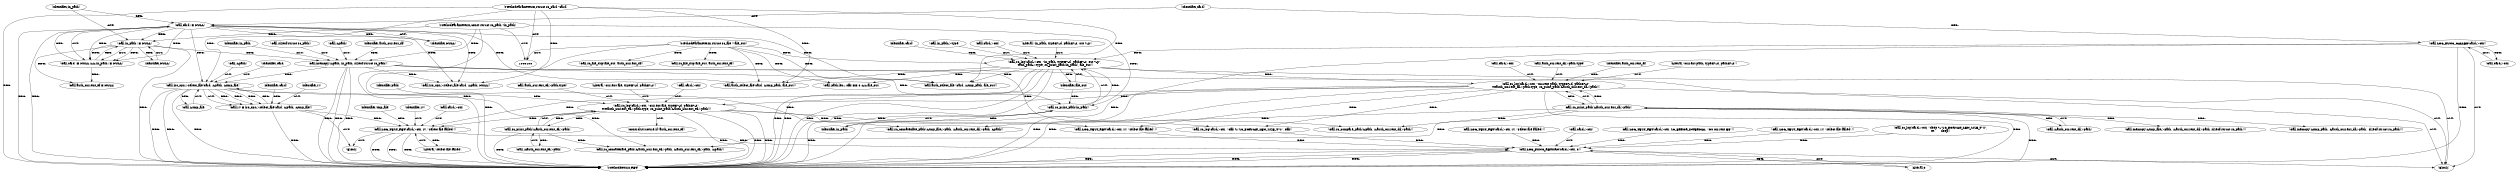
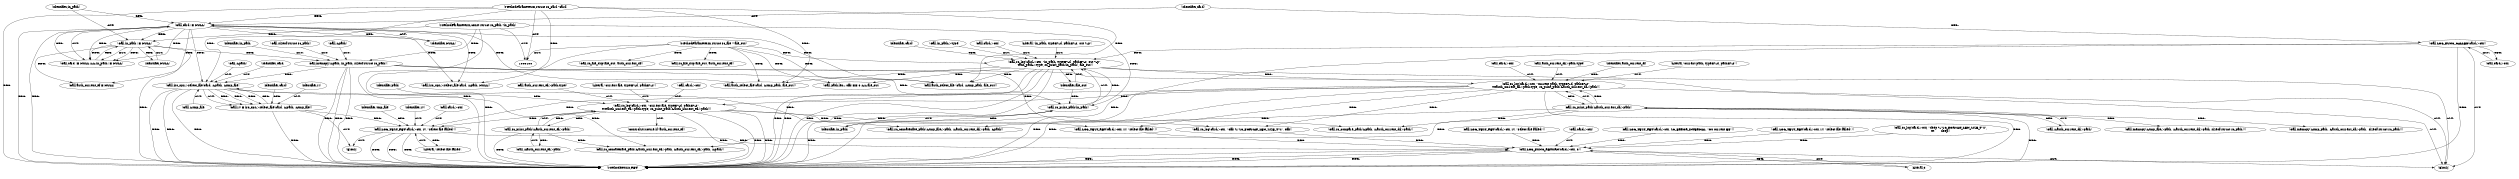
none -> (352, 13)
(384, 44) -> none
(92, 74) -> (167, 73)
(401, 75) -> none
(181, 96) -> none
